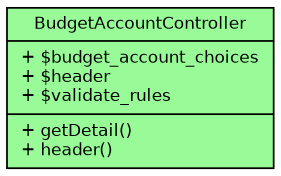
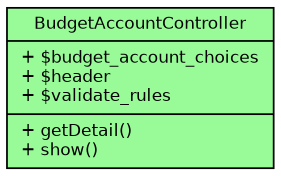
(67, 150) -> (60, 150)
